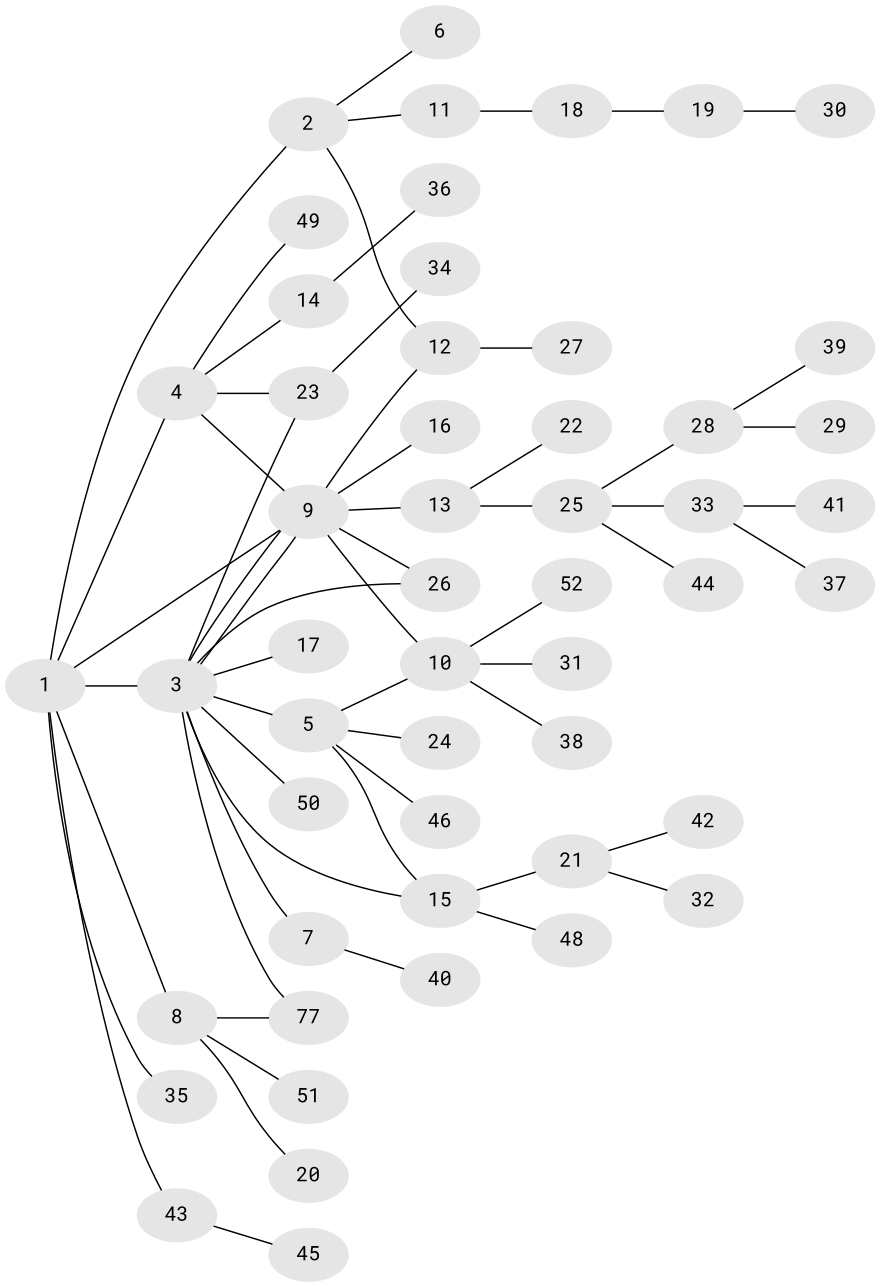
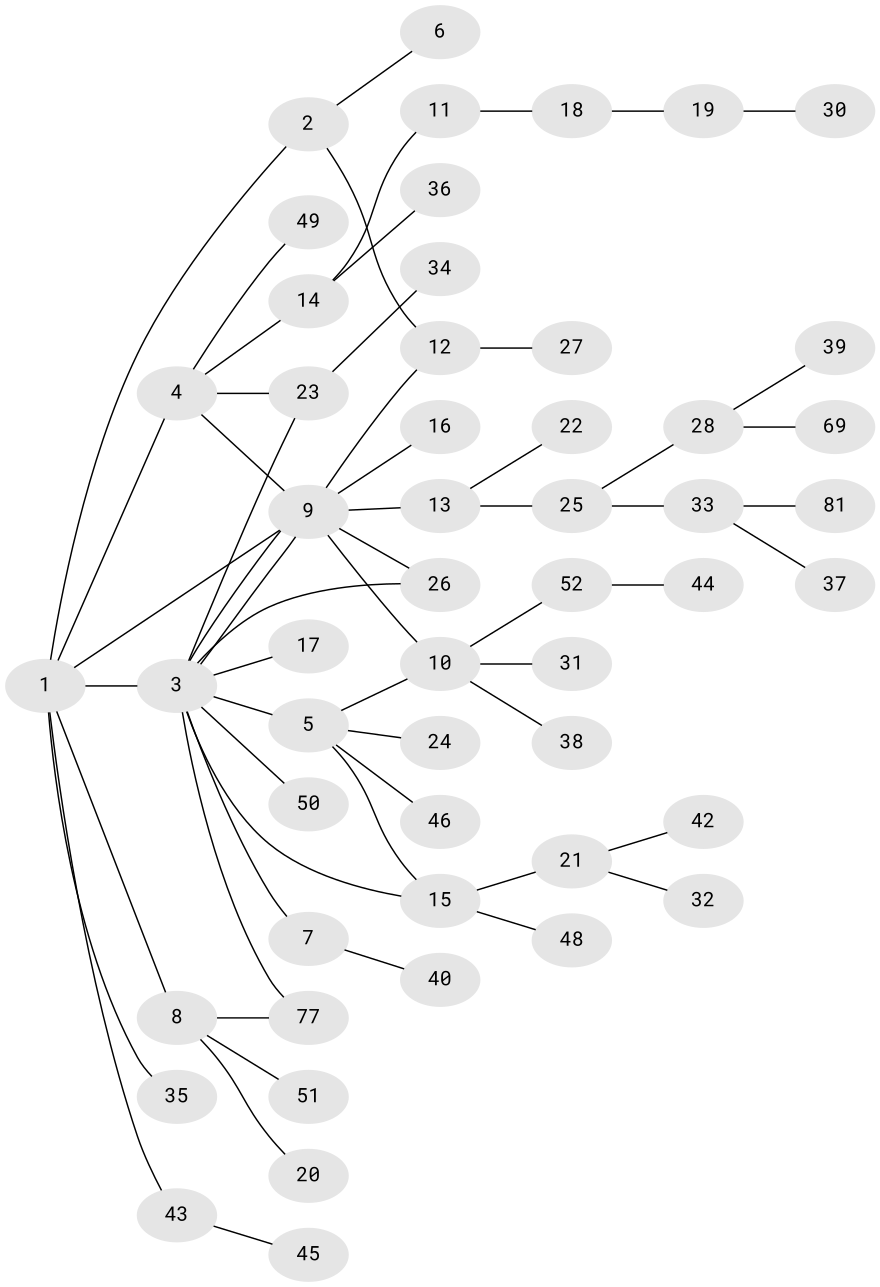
(375, 118) -> (374, 206)
(835, 427) -> (835, 427)
(835, 506) -> (835, 506)
(638, 546) -> (638, 585)
